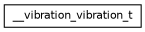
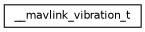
(73, 16) -> (73, 16)
